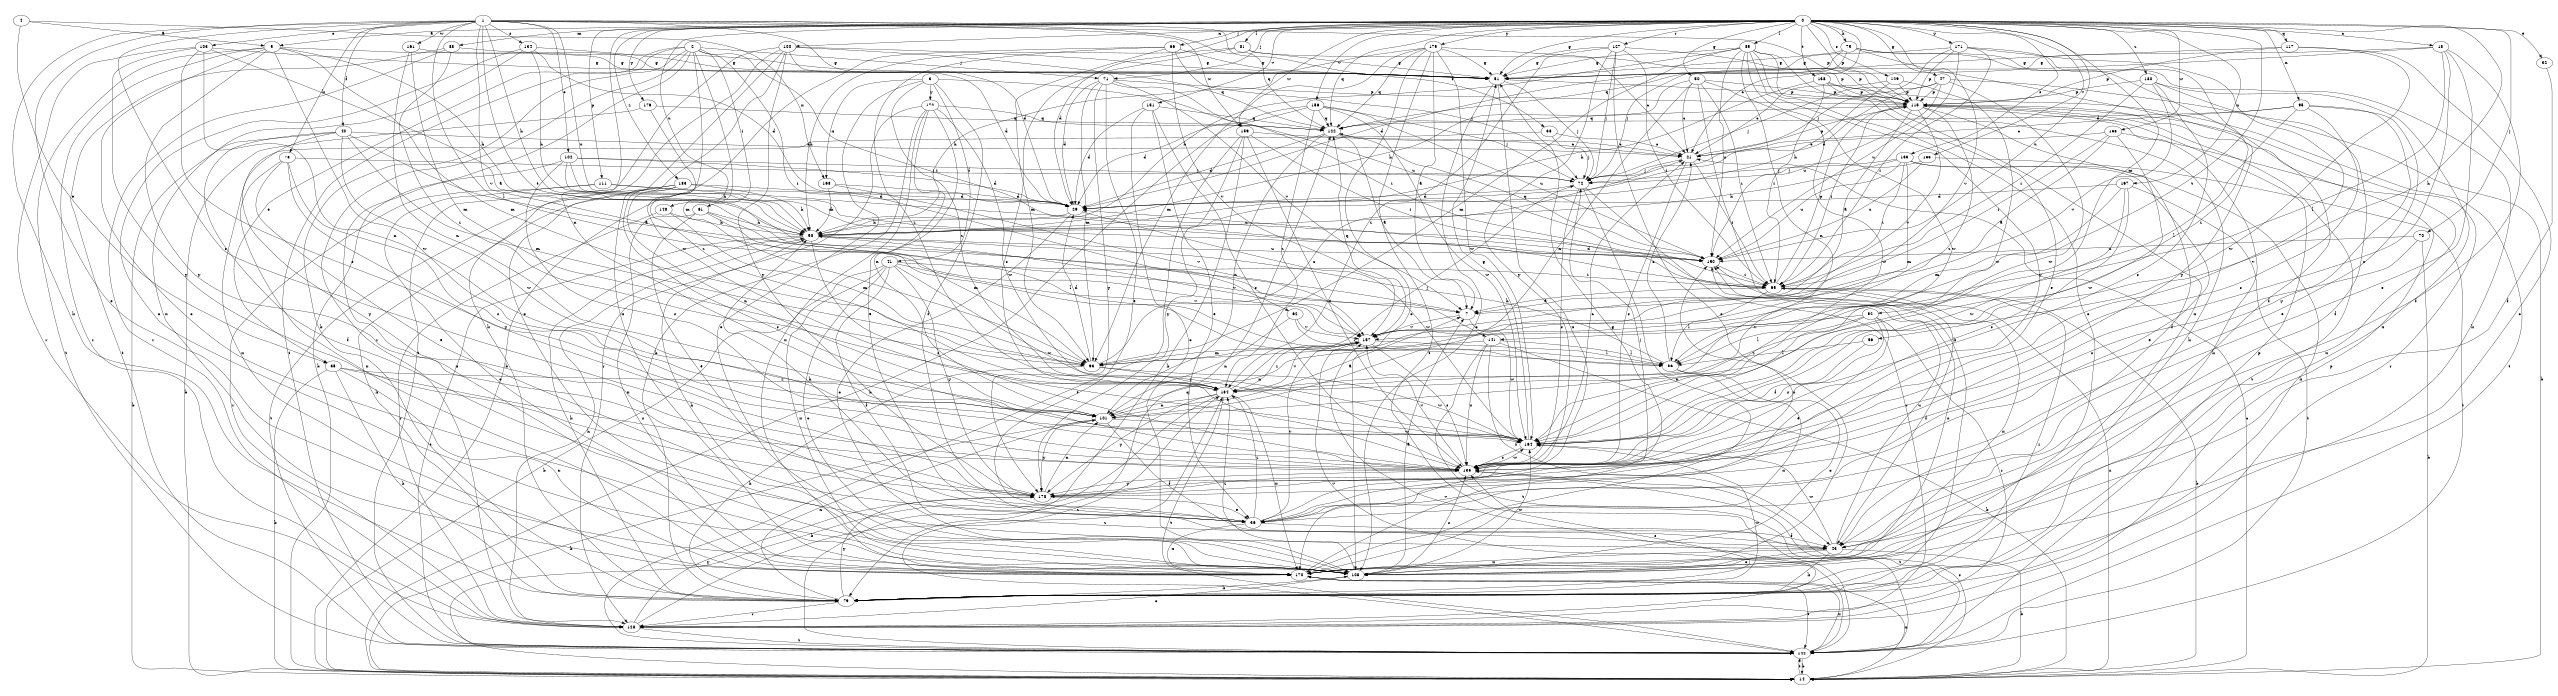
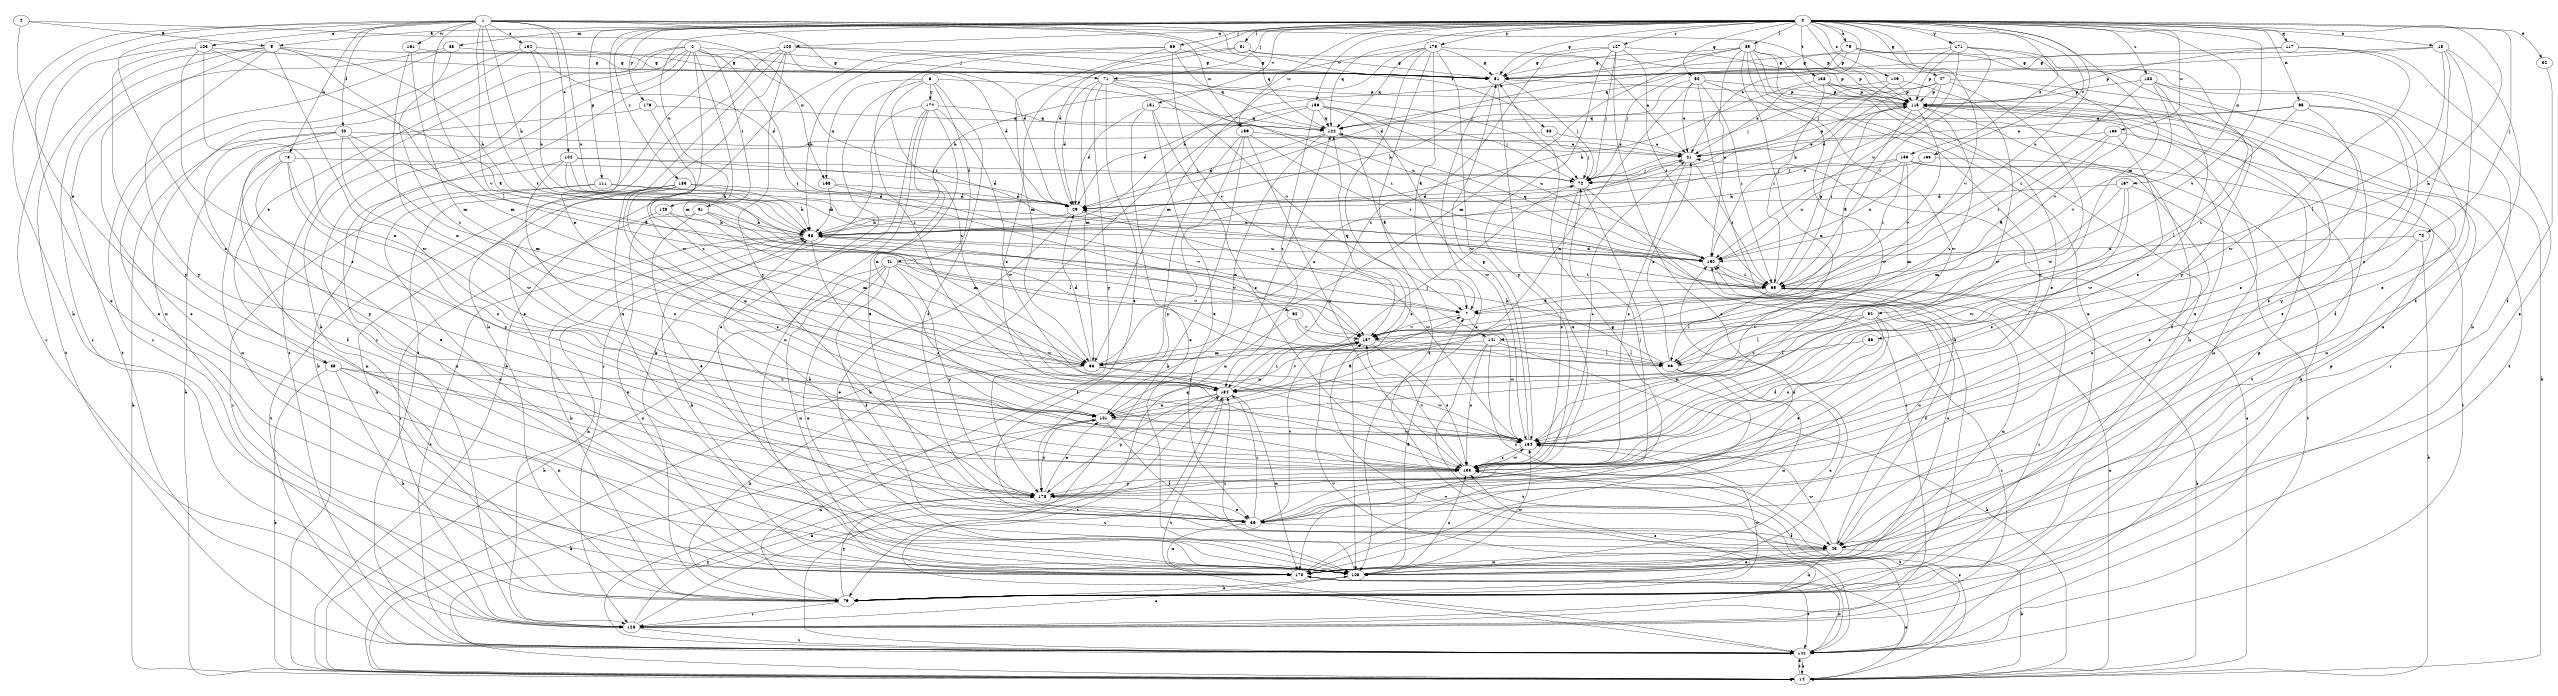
(2098, 118) -> (2098, 118)
(2126, 300) -> (1895, 283)
